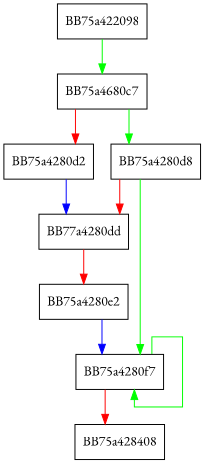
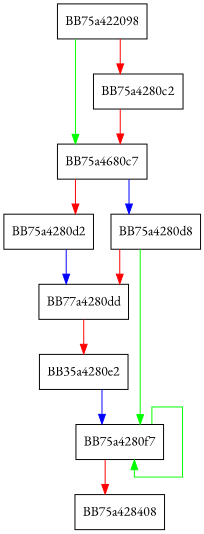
none -> (138, 92)
(129, 122) -> (129, 192)
(84, 302) -> (84, 372)
